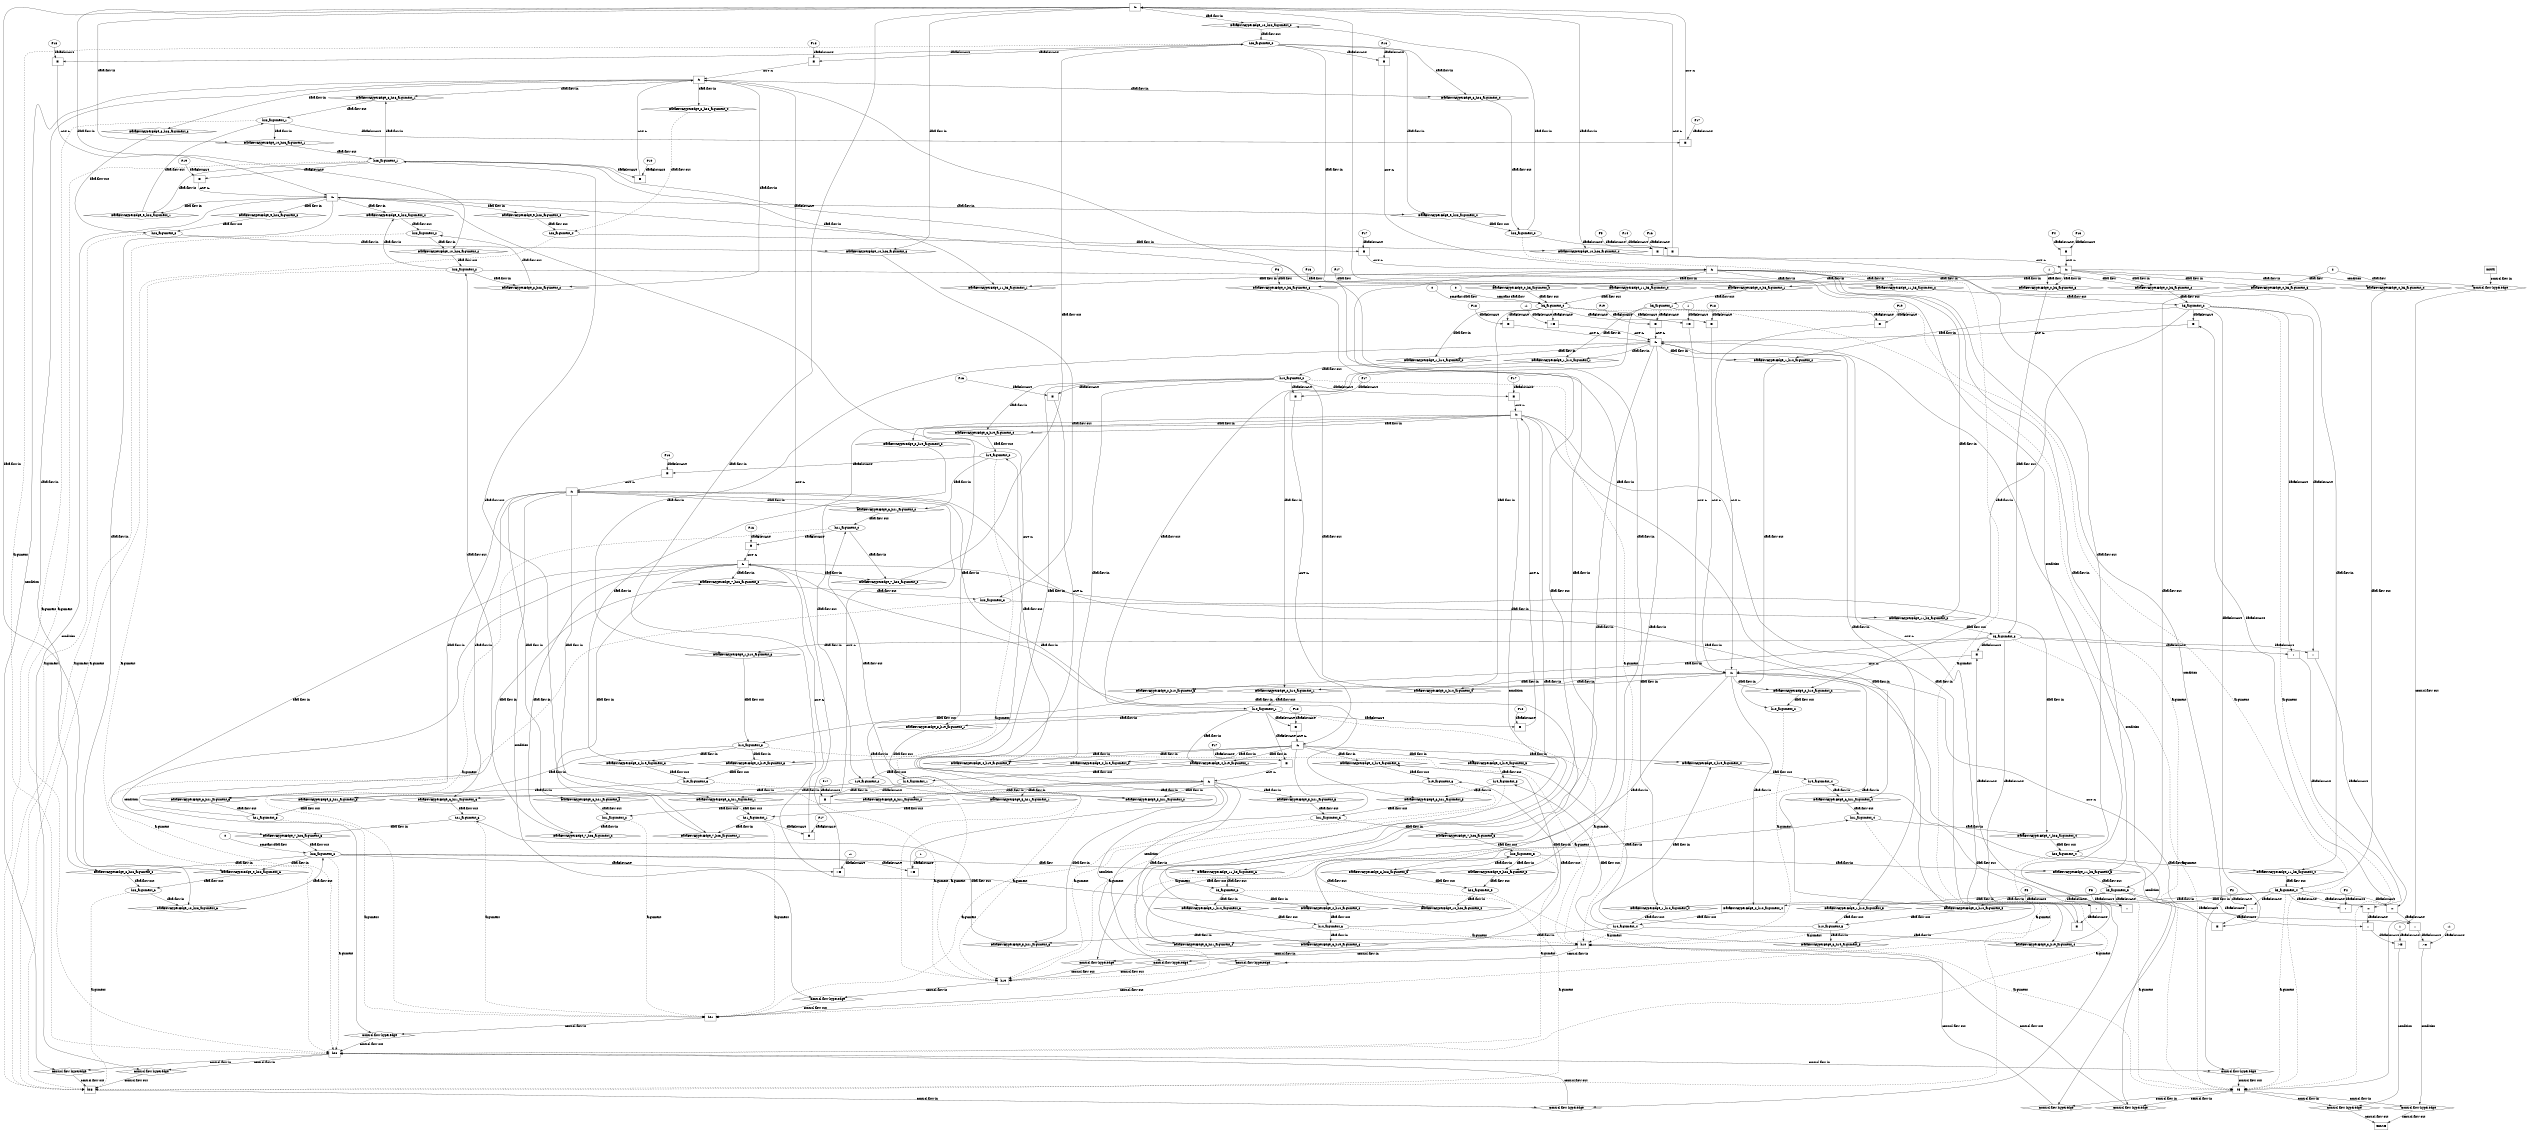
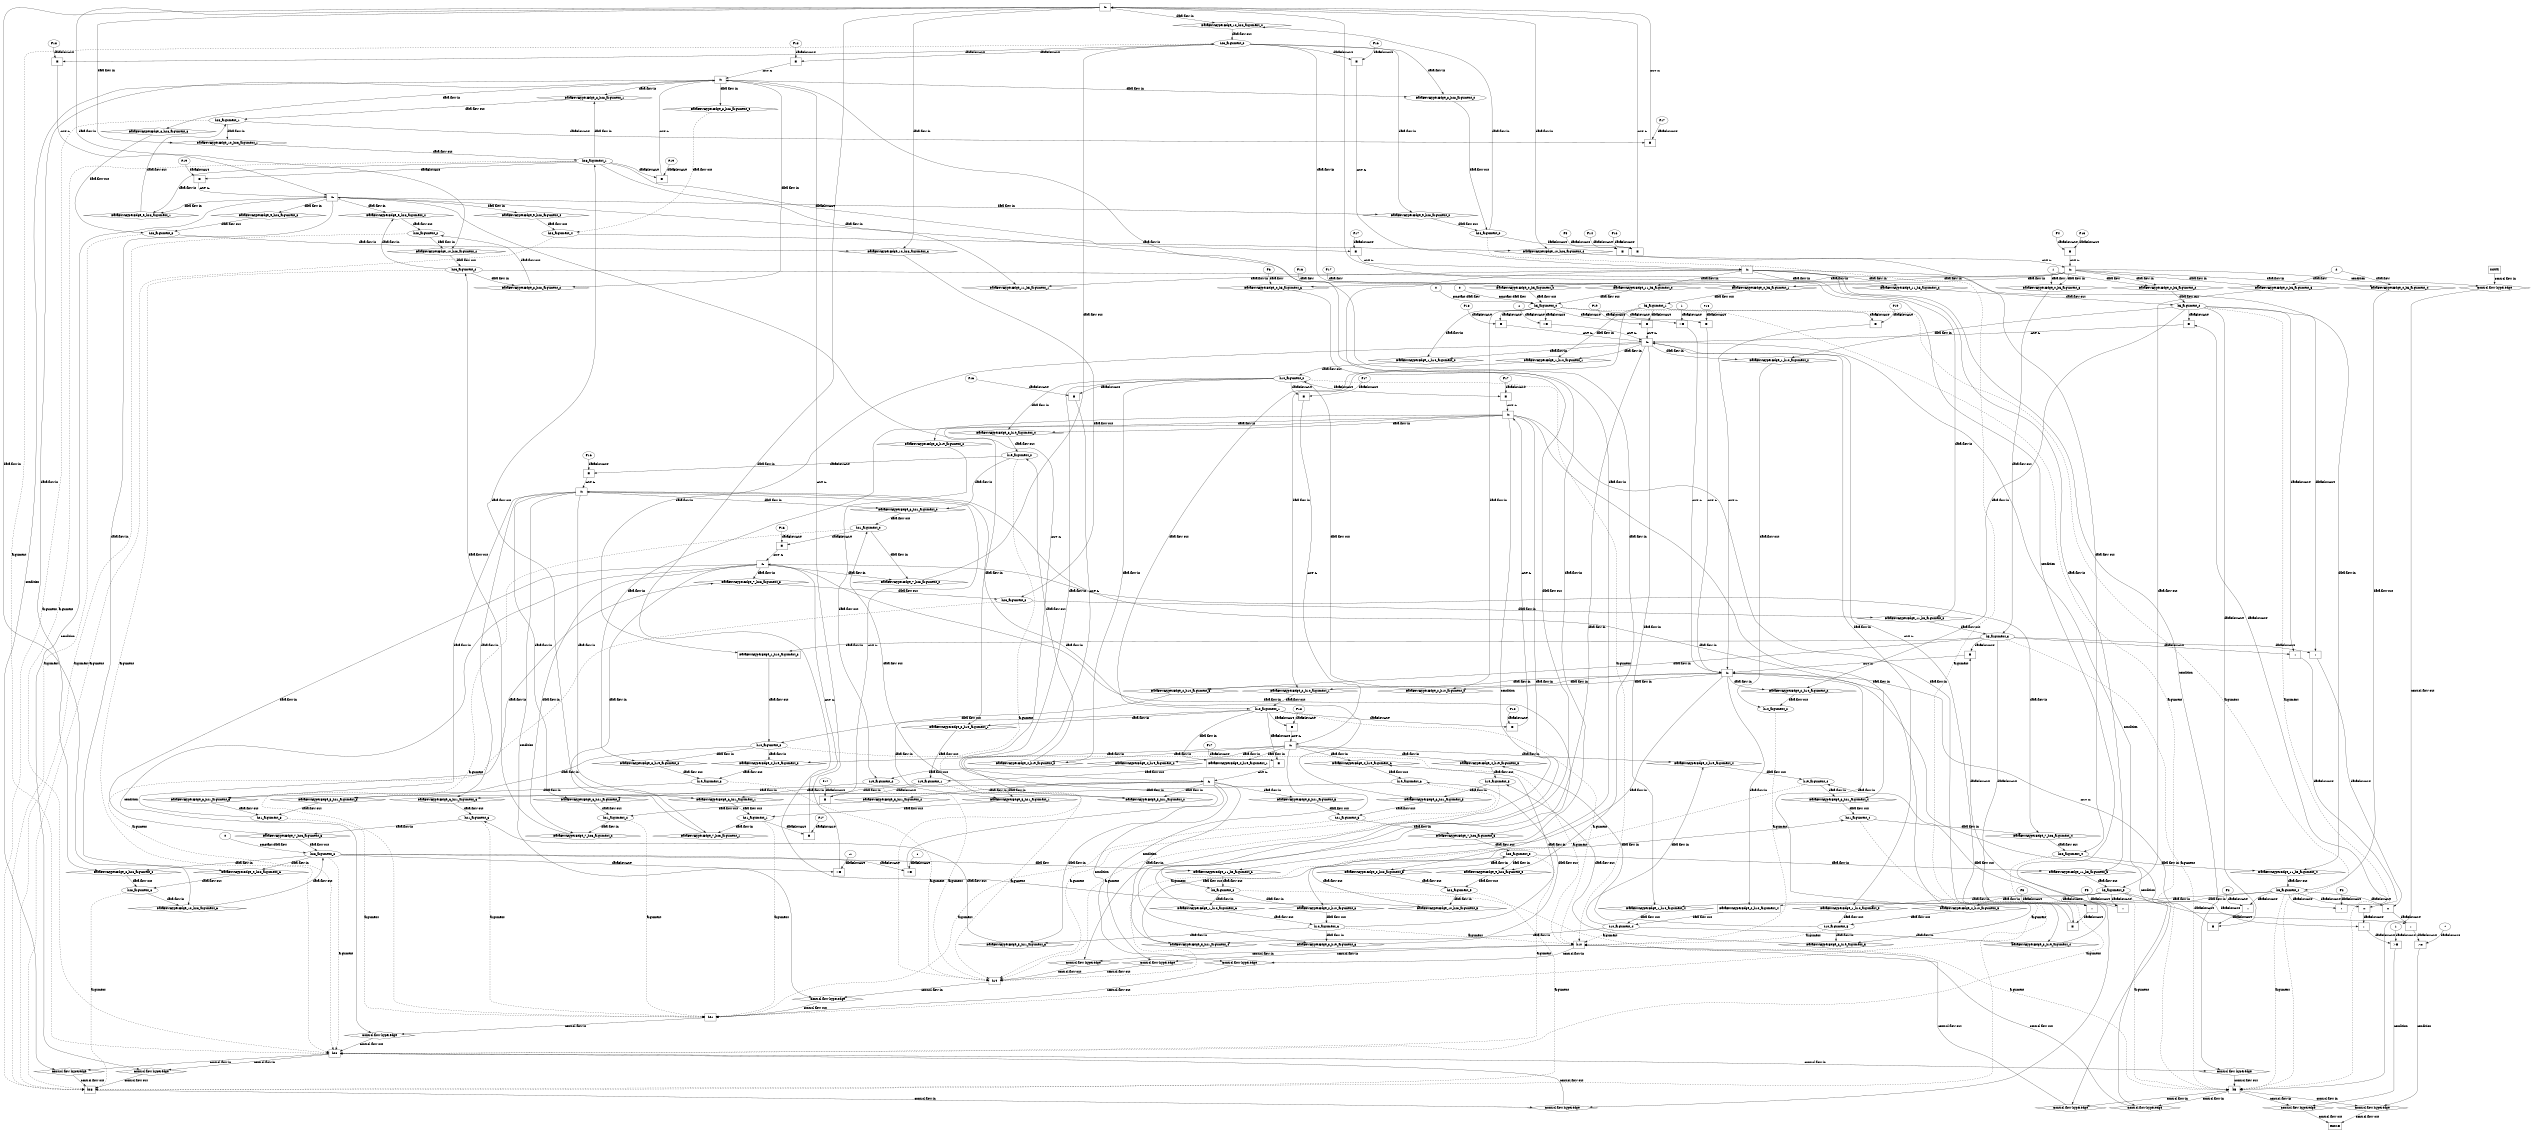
(1471, 98) -> (1445, 98)
(743, 655) -> (769, 655)
(1219, 764) -> (1238, 764)
